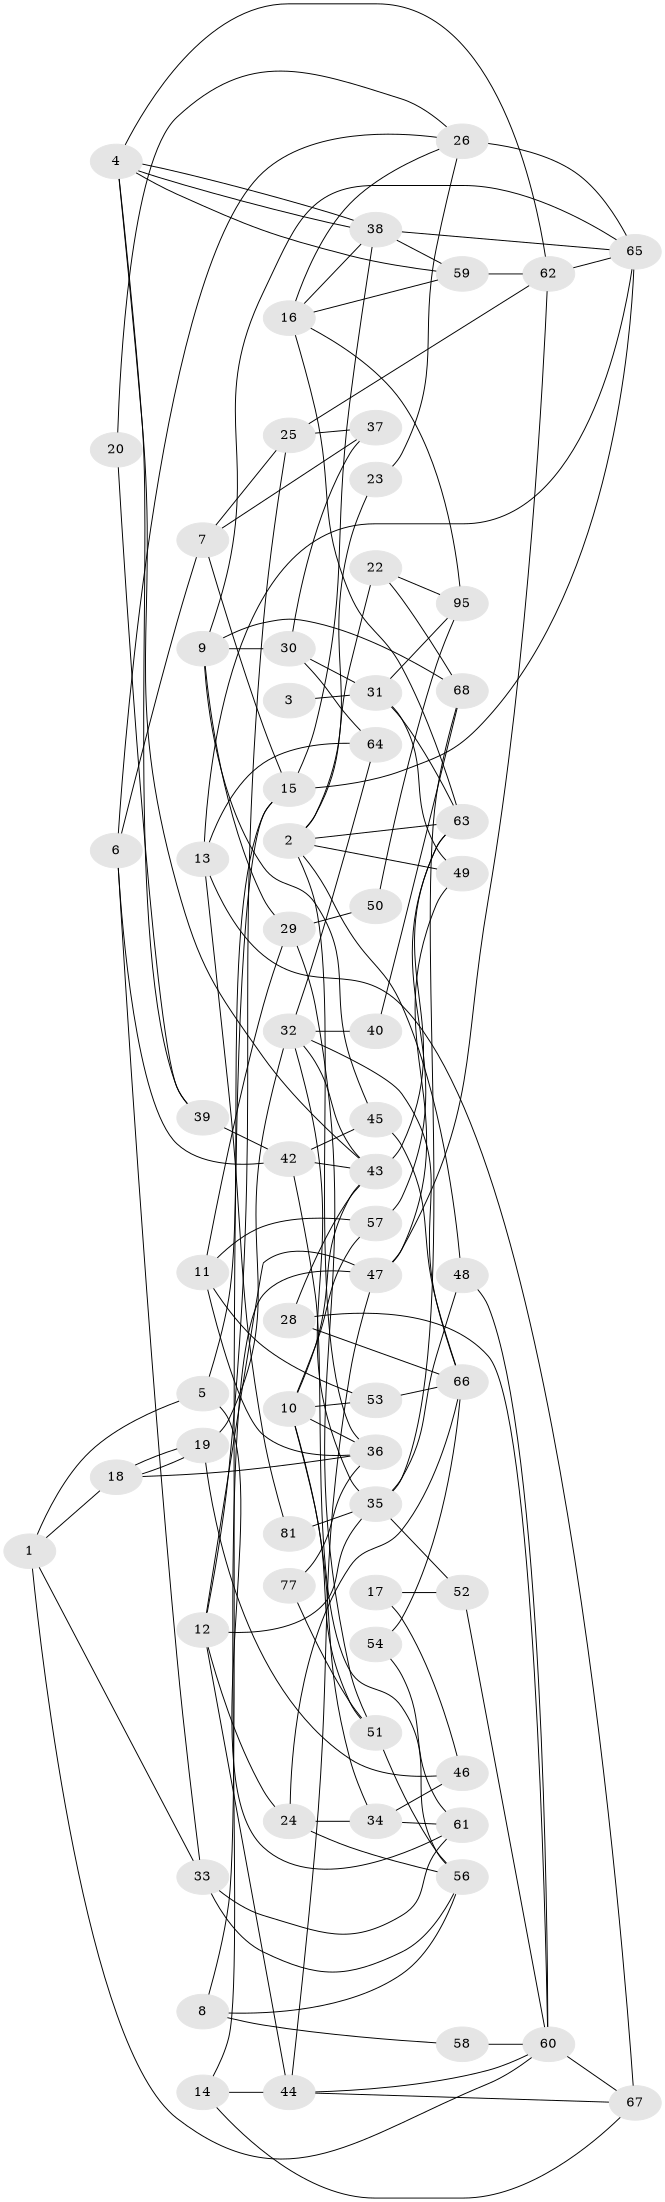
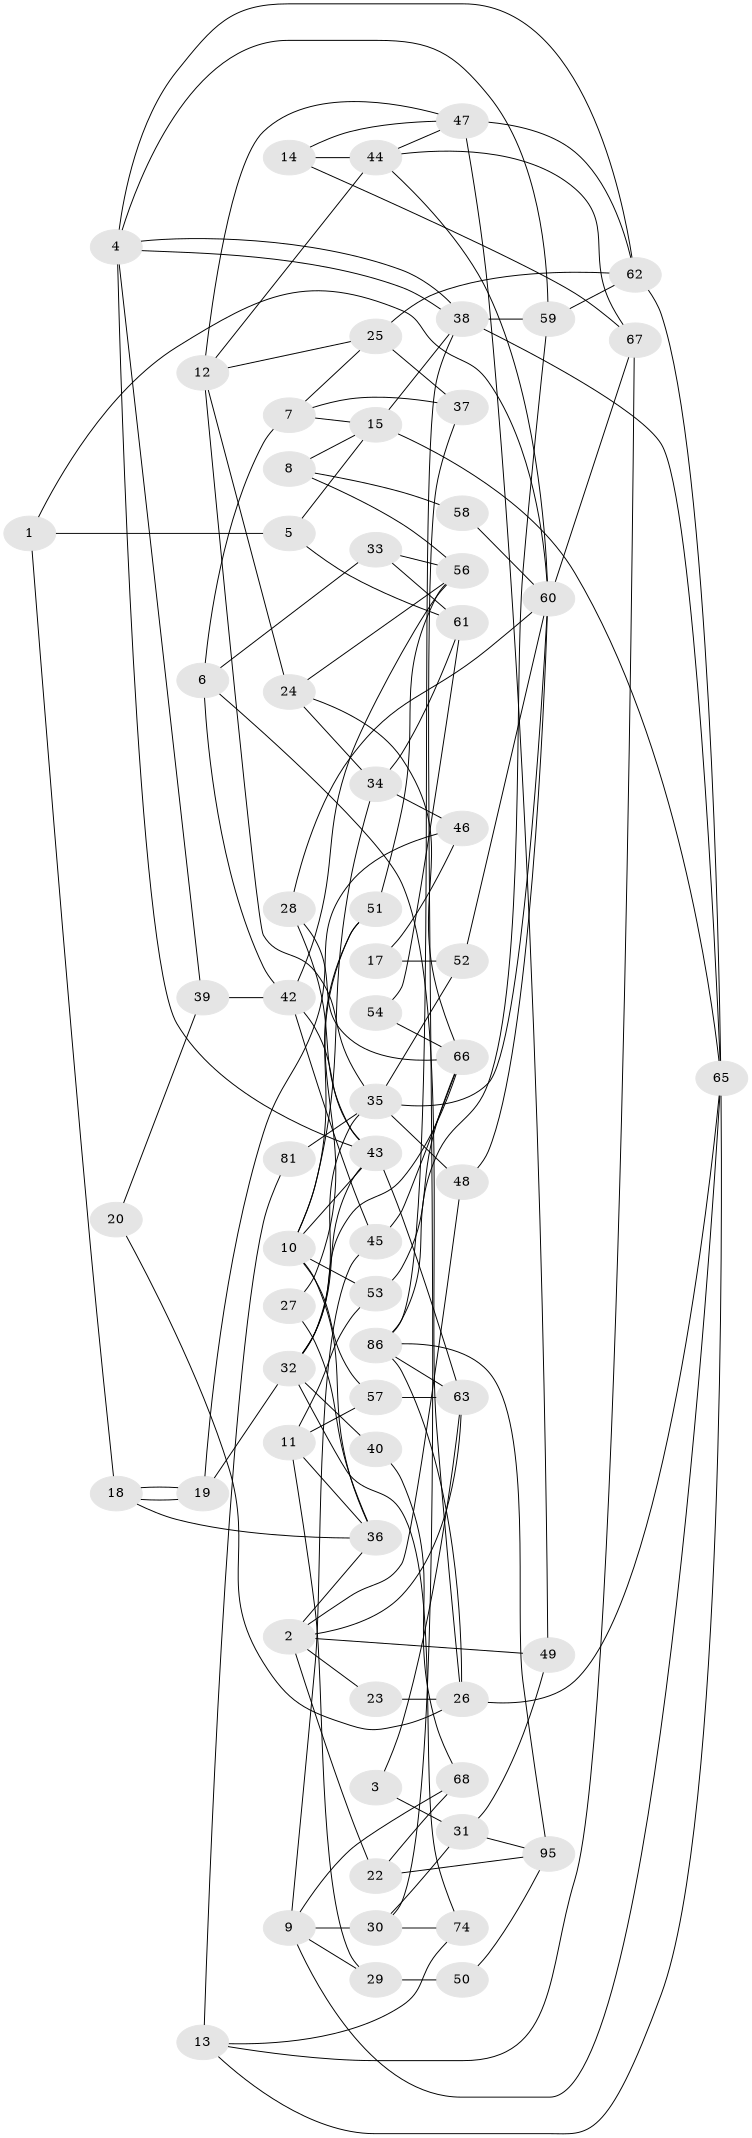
(289, 318) -> (376, 1346)
(376, 745) -> (462, 1928)
(425, 754) -> (437, 1568)
(434, 1141) -> (522, 926)
(327, 1371) -> none
(289, 1586) -> (289, 1306)
(116, 1714) -> none
